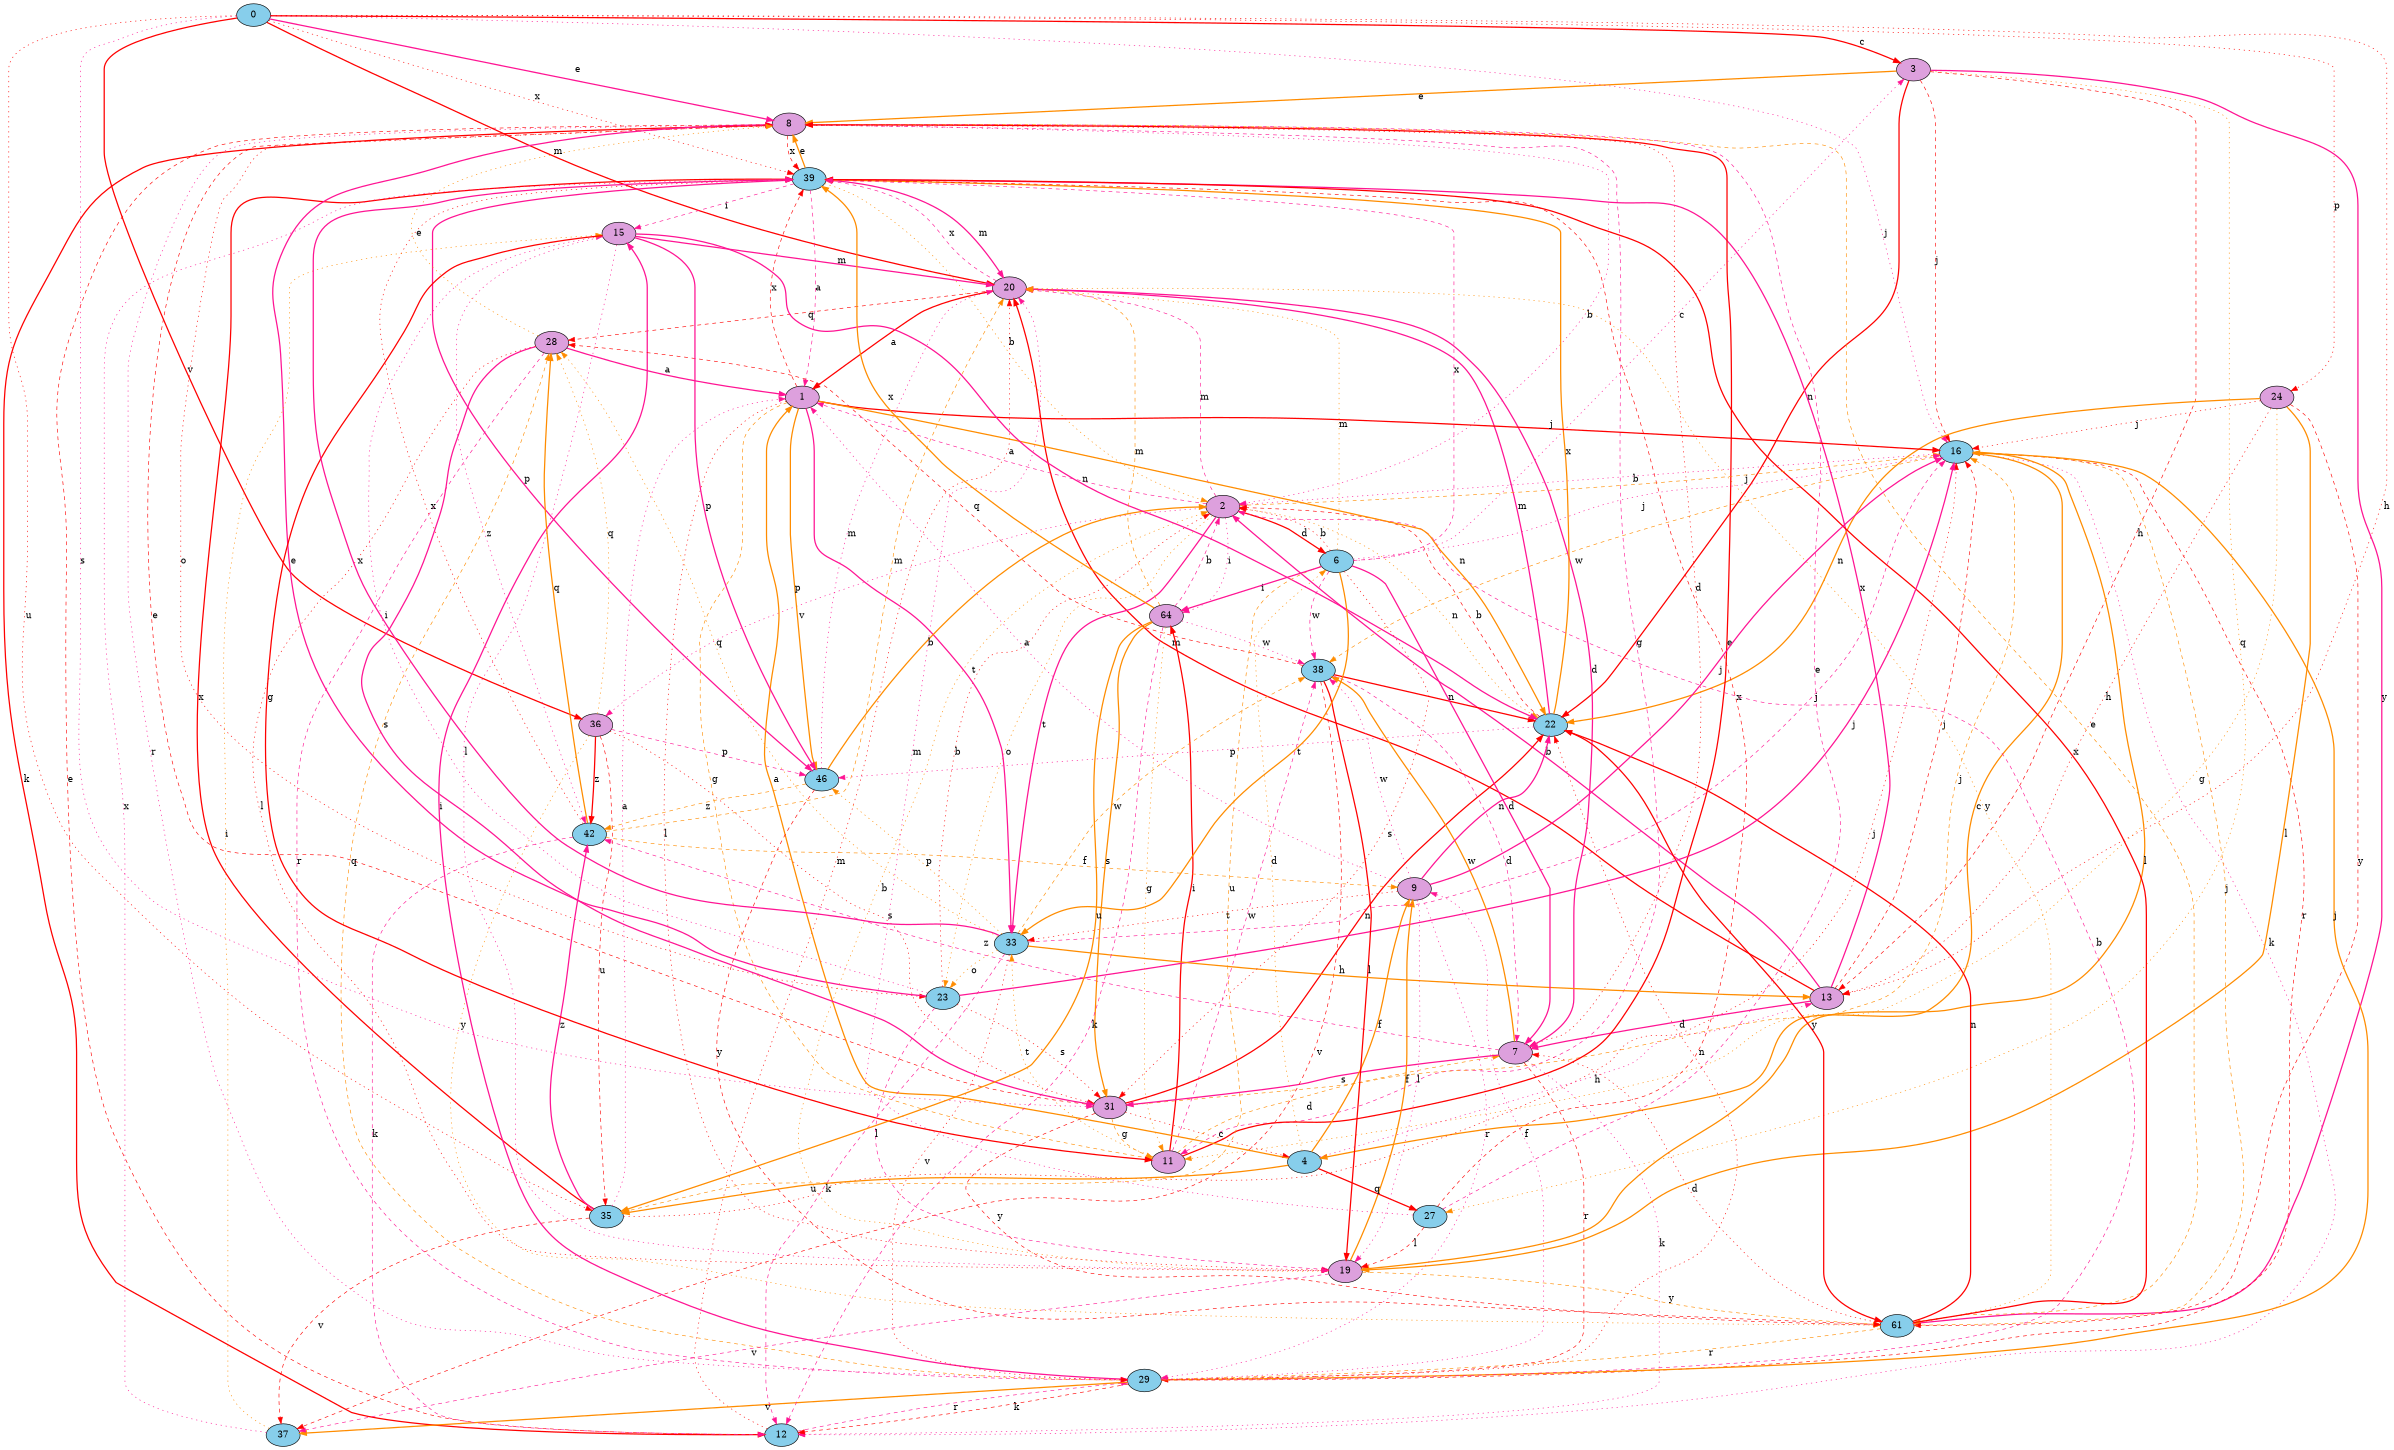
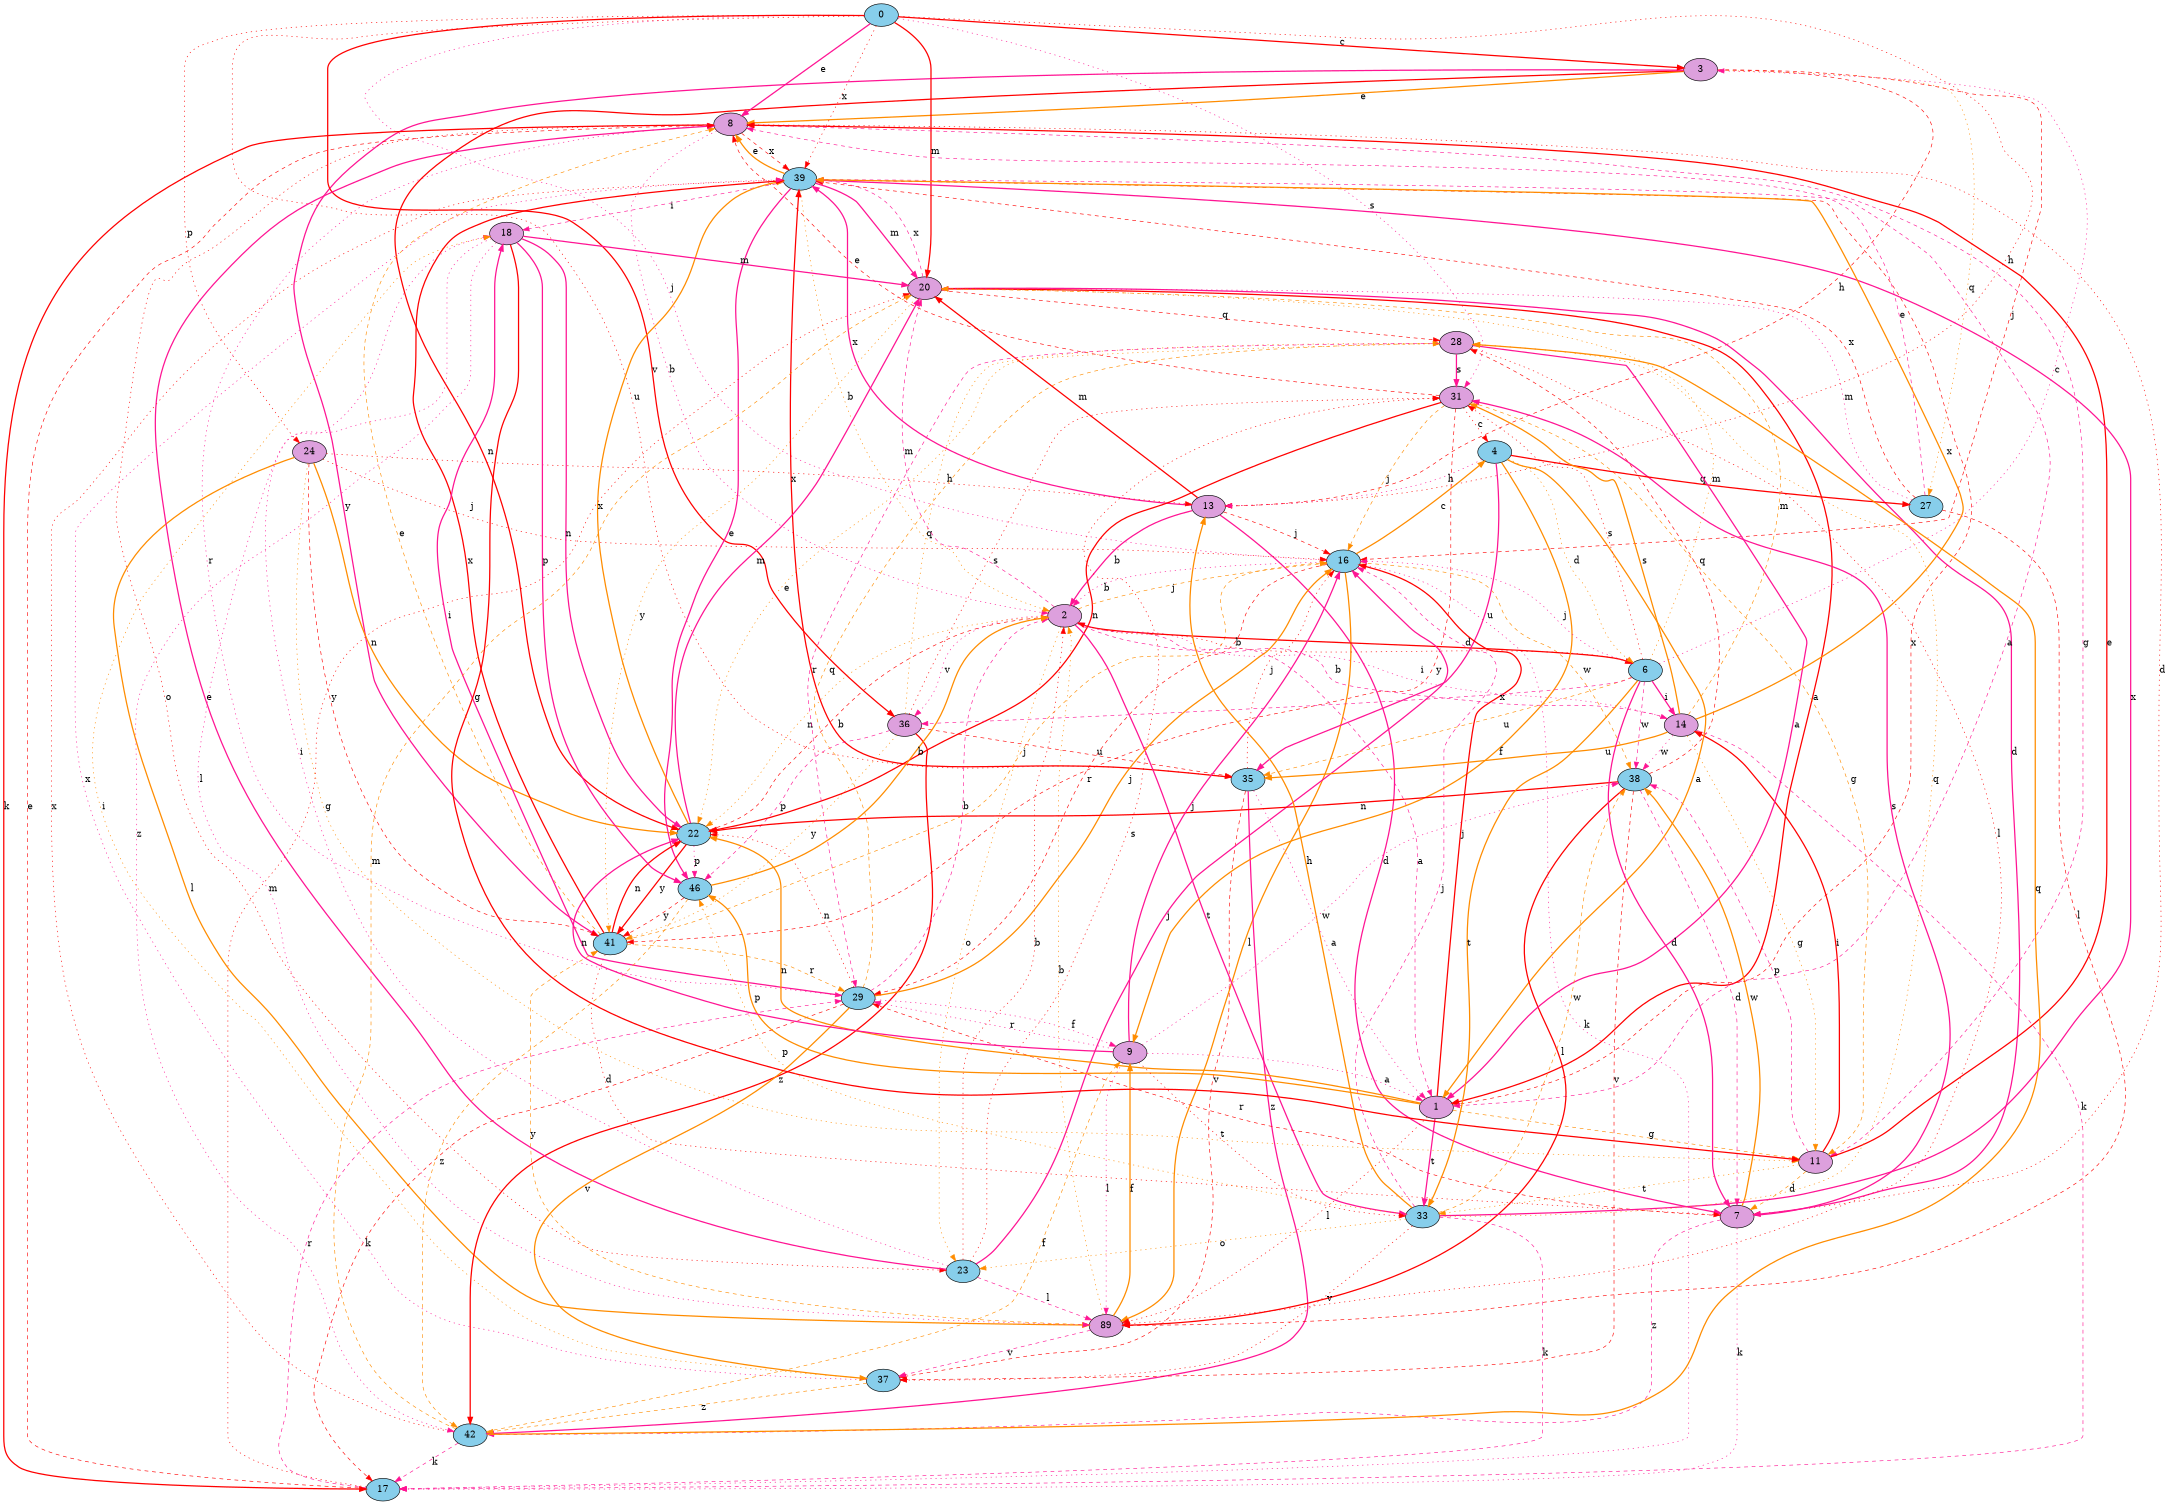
(492, 170) -> (970, 420)
(1344, 209) -> (1281, 707)
(619, 234) -> (507, 234)
(527, 479) -> (732, 534)
(855, 509) -> none
(1166, 616) -> (1681, 725)
(1252, 916) -> (1777, 971)
(793, 1187) -> (1455, 671)
(893, 1249) -> (1181, 1368)
(1345, 1271) -> (1106, 1326)
(1897, 1326) -> (610, 944)
none -> (680, 1407)
(782, 1435) -> (383, 1490)
